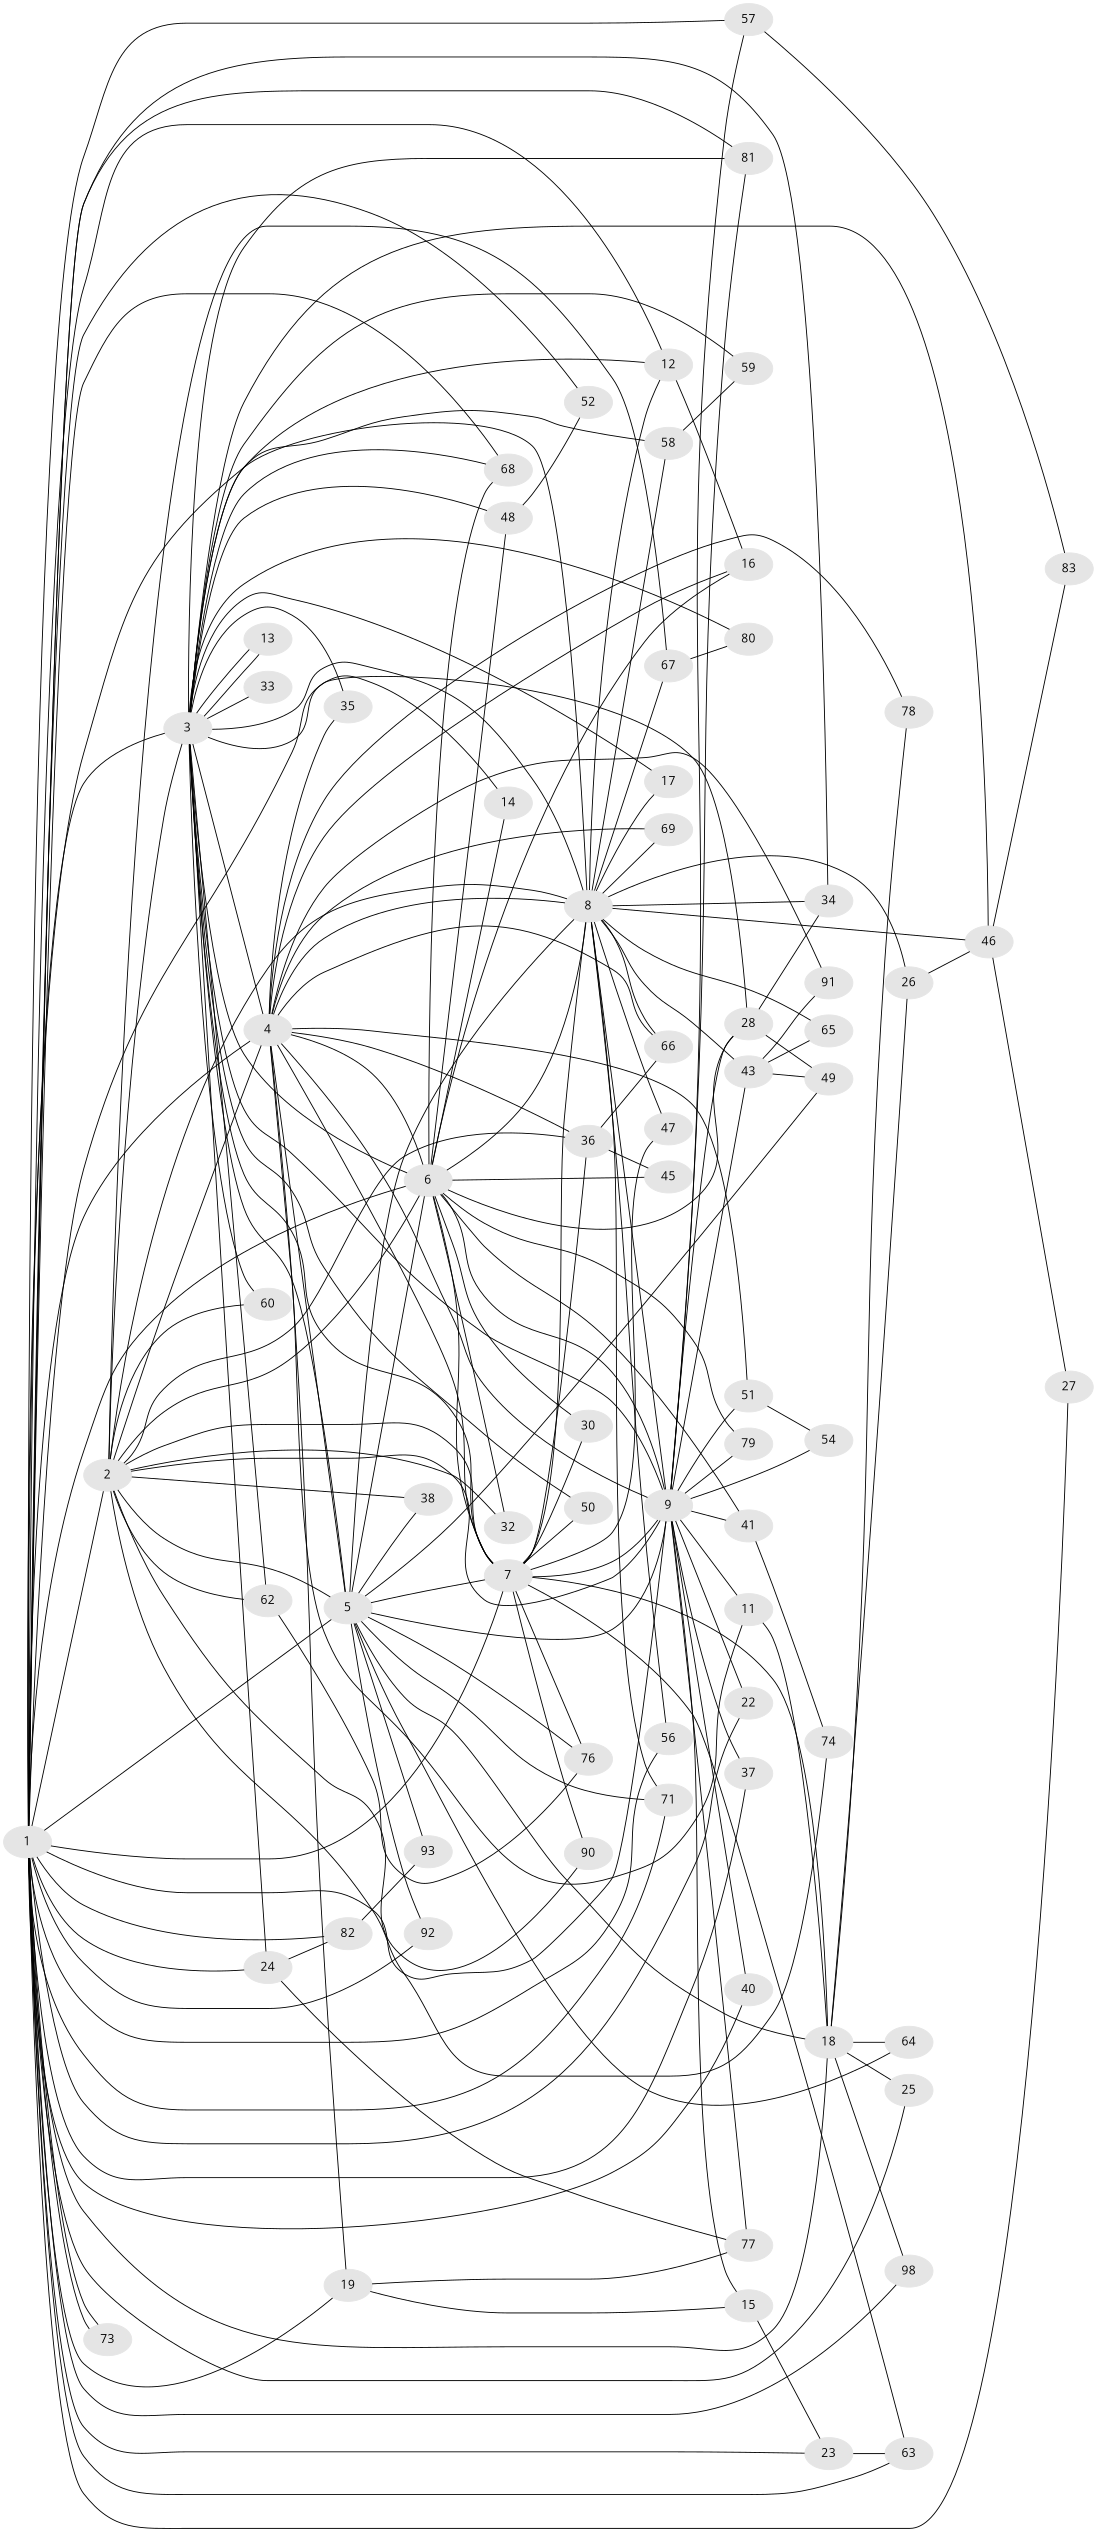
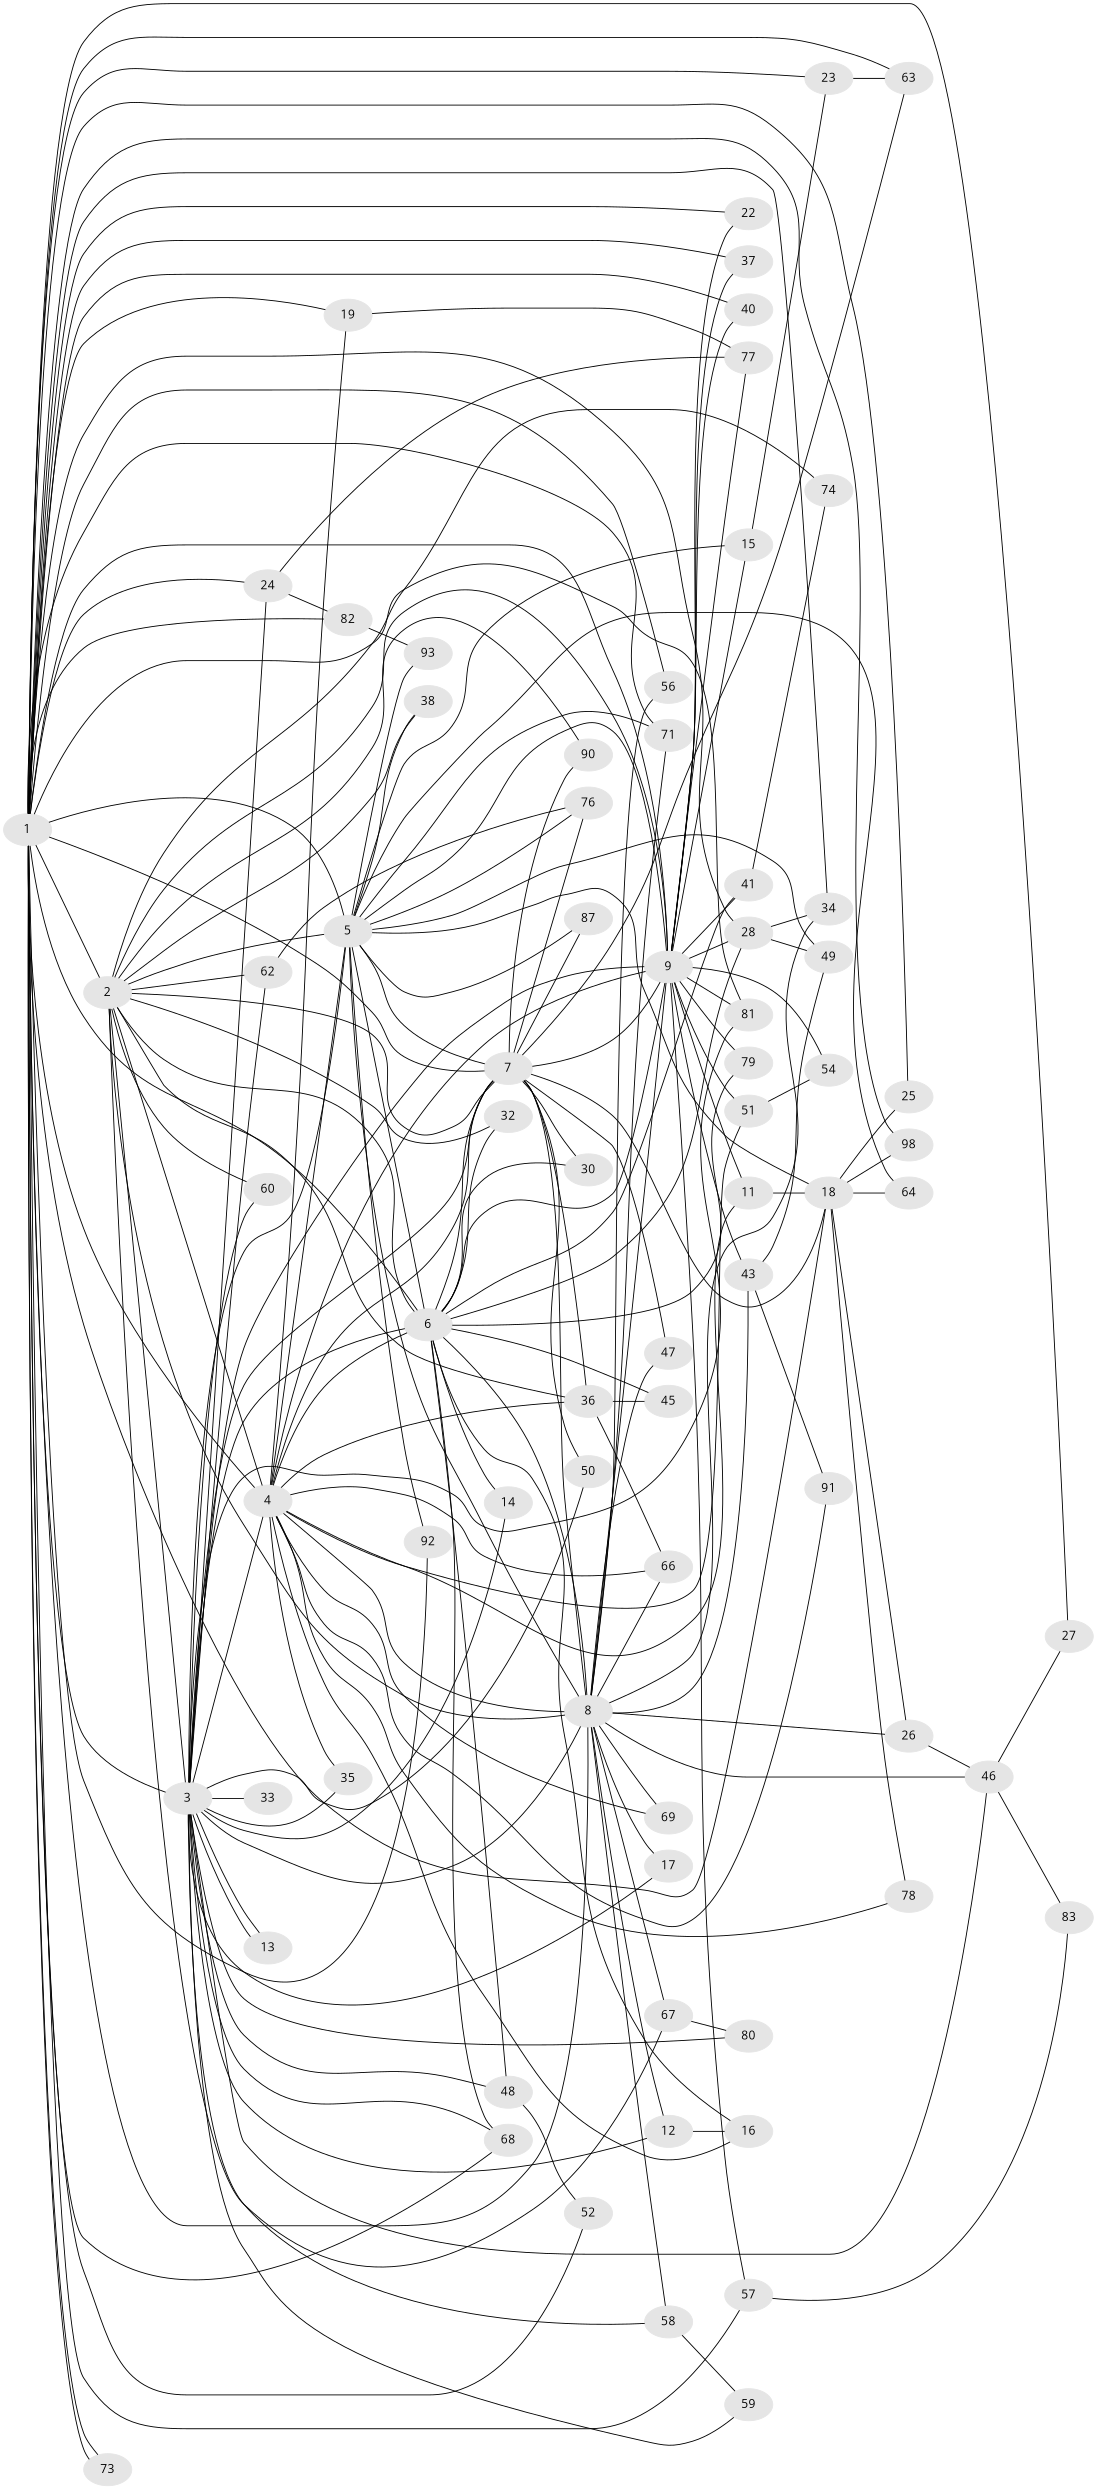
(80, 310) -> none
none -> (588, 919)
(829, 1031) -> none
(547, 2313) -> (470, 660)
